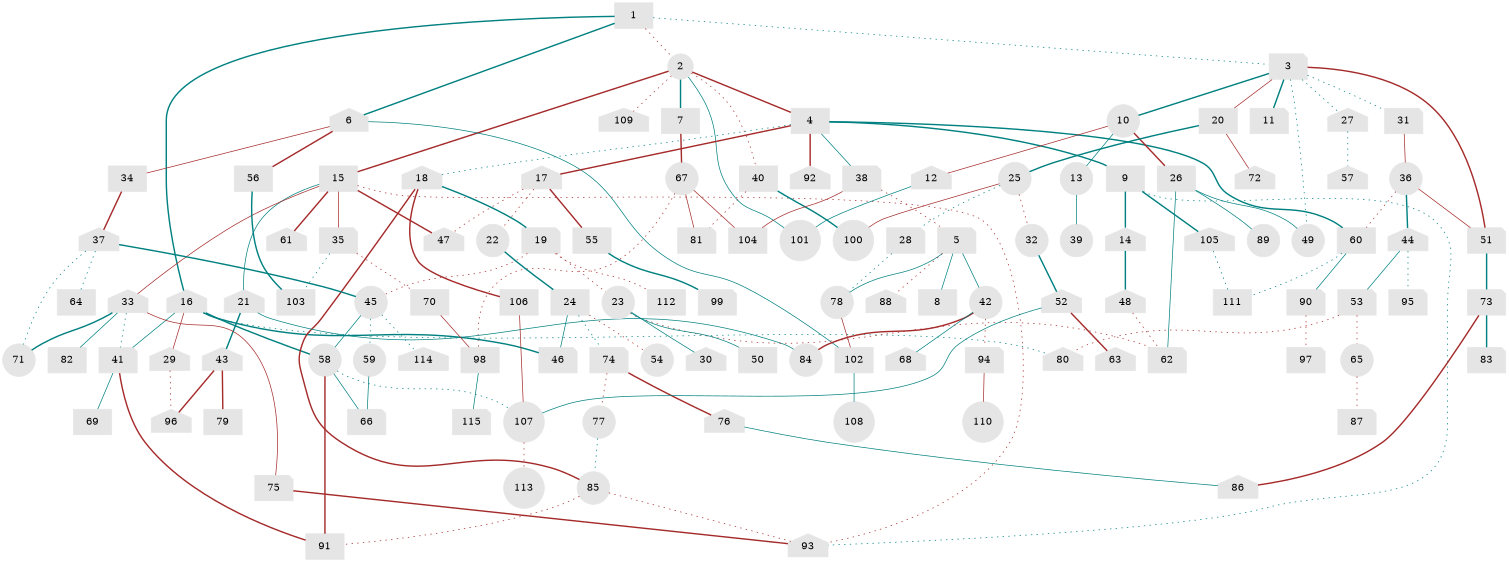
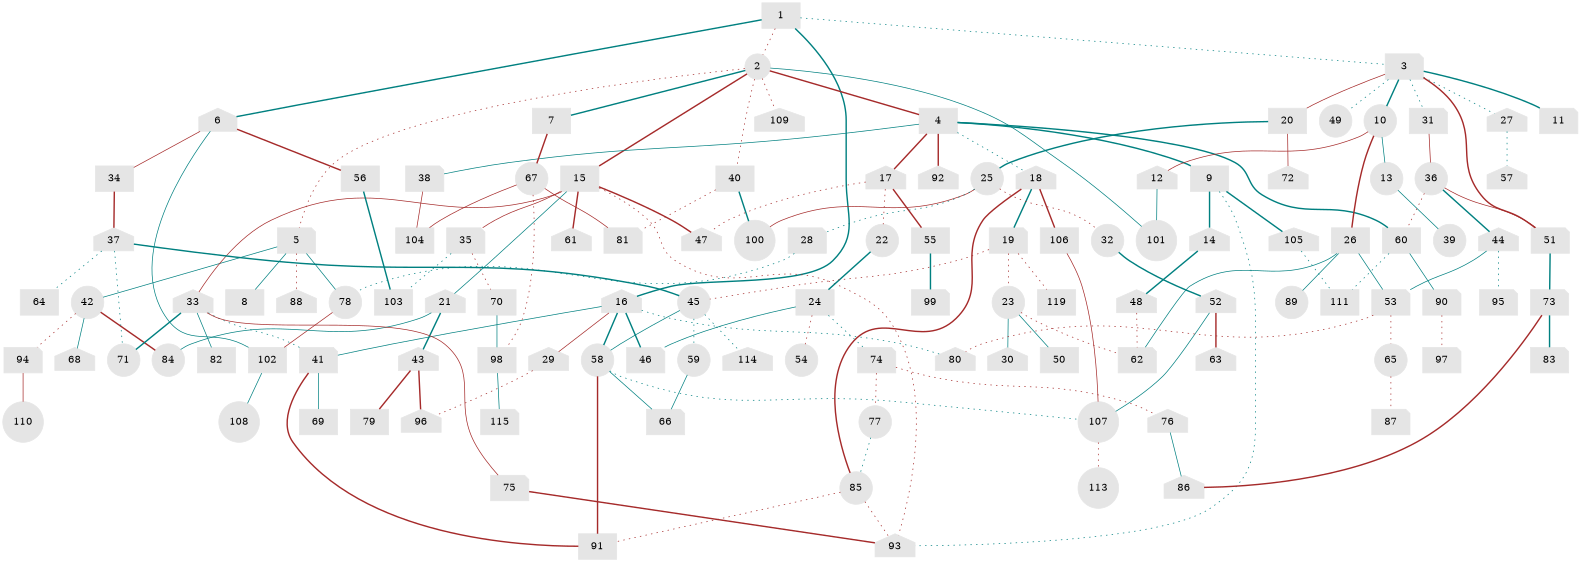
(920, 213) -> (498, 106)
(1271, 213) -> (1368, 268)
(666, 302) -> (1057, 302)
(455, 331) -> (497, 331)
(663, 391) -> (1027, 387)
